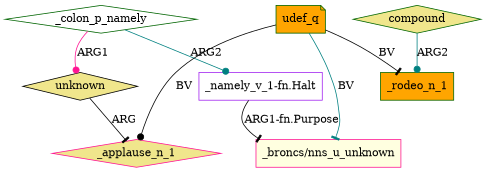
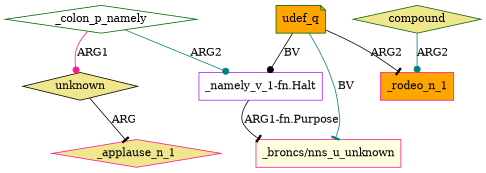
(387, 53) -> (387, 53)
(188, 62) -> (282, 50)
(417, 86) -> (417, 86)
